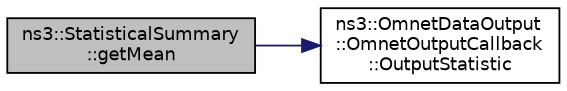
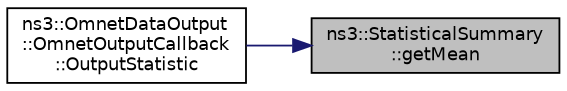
(278, 46) -> (269, 46)
